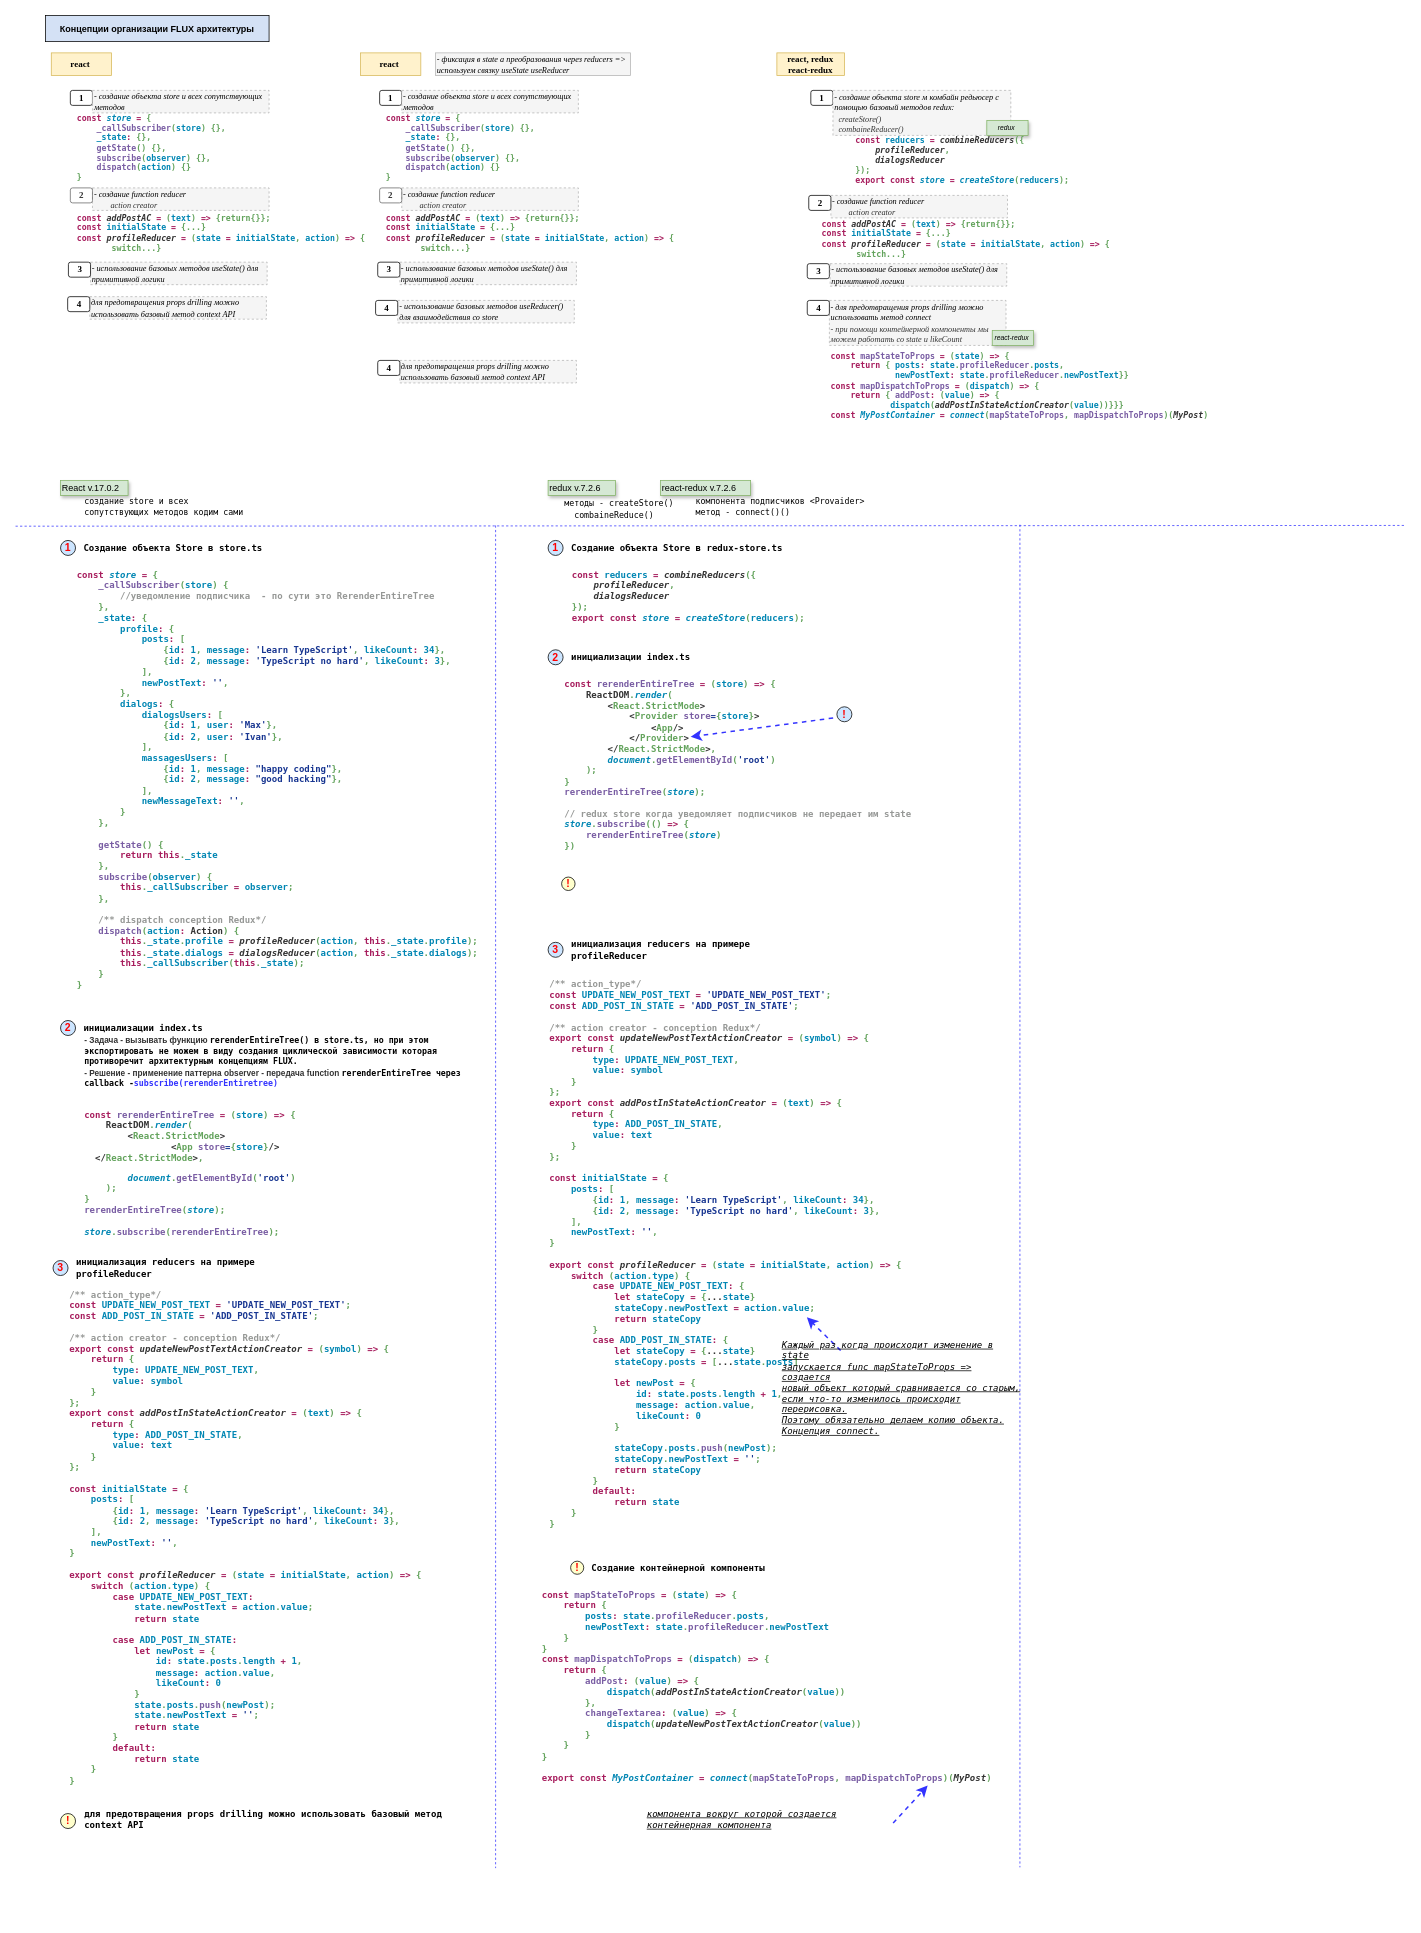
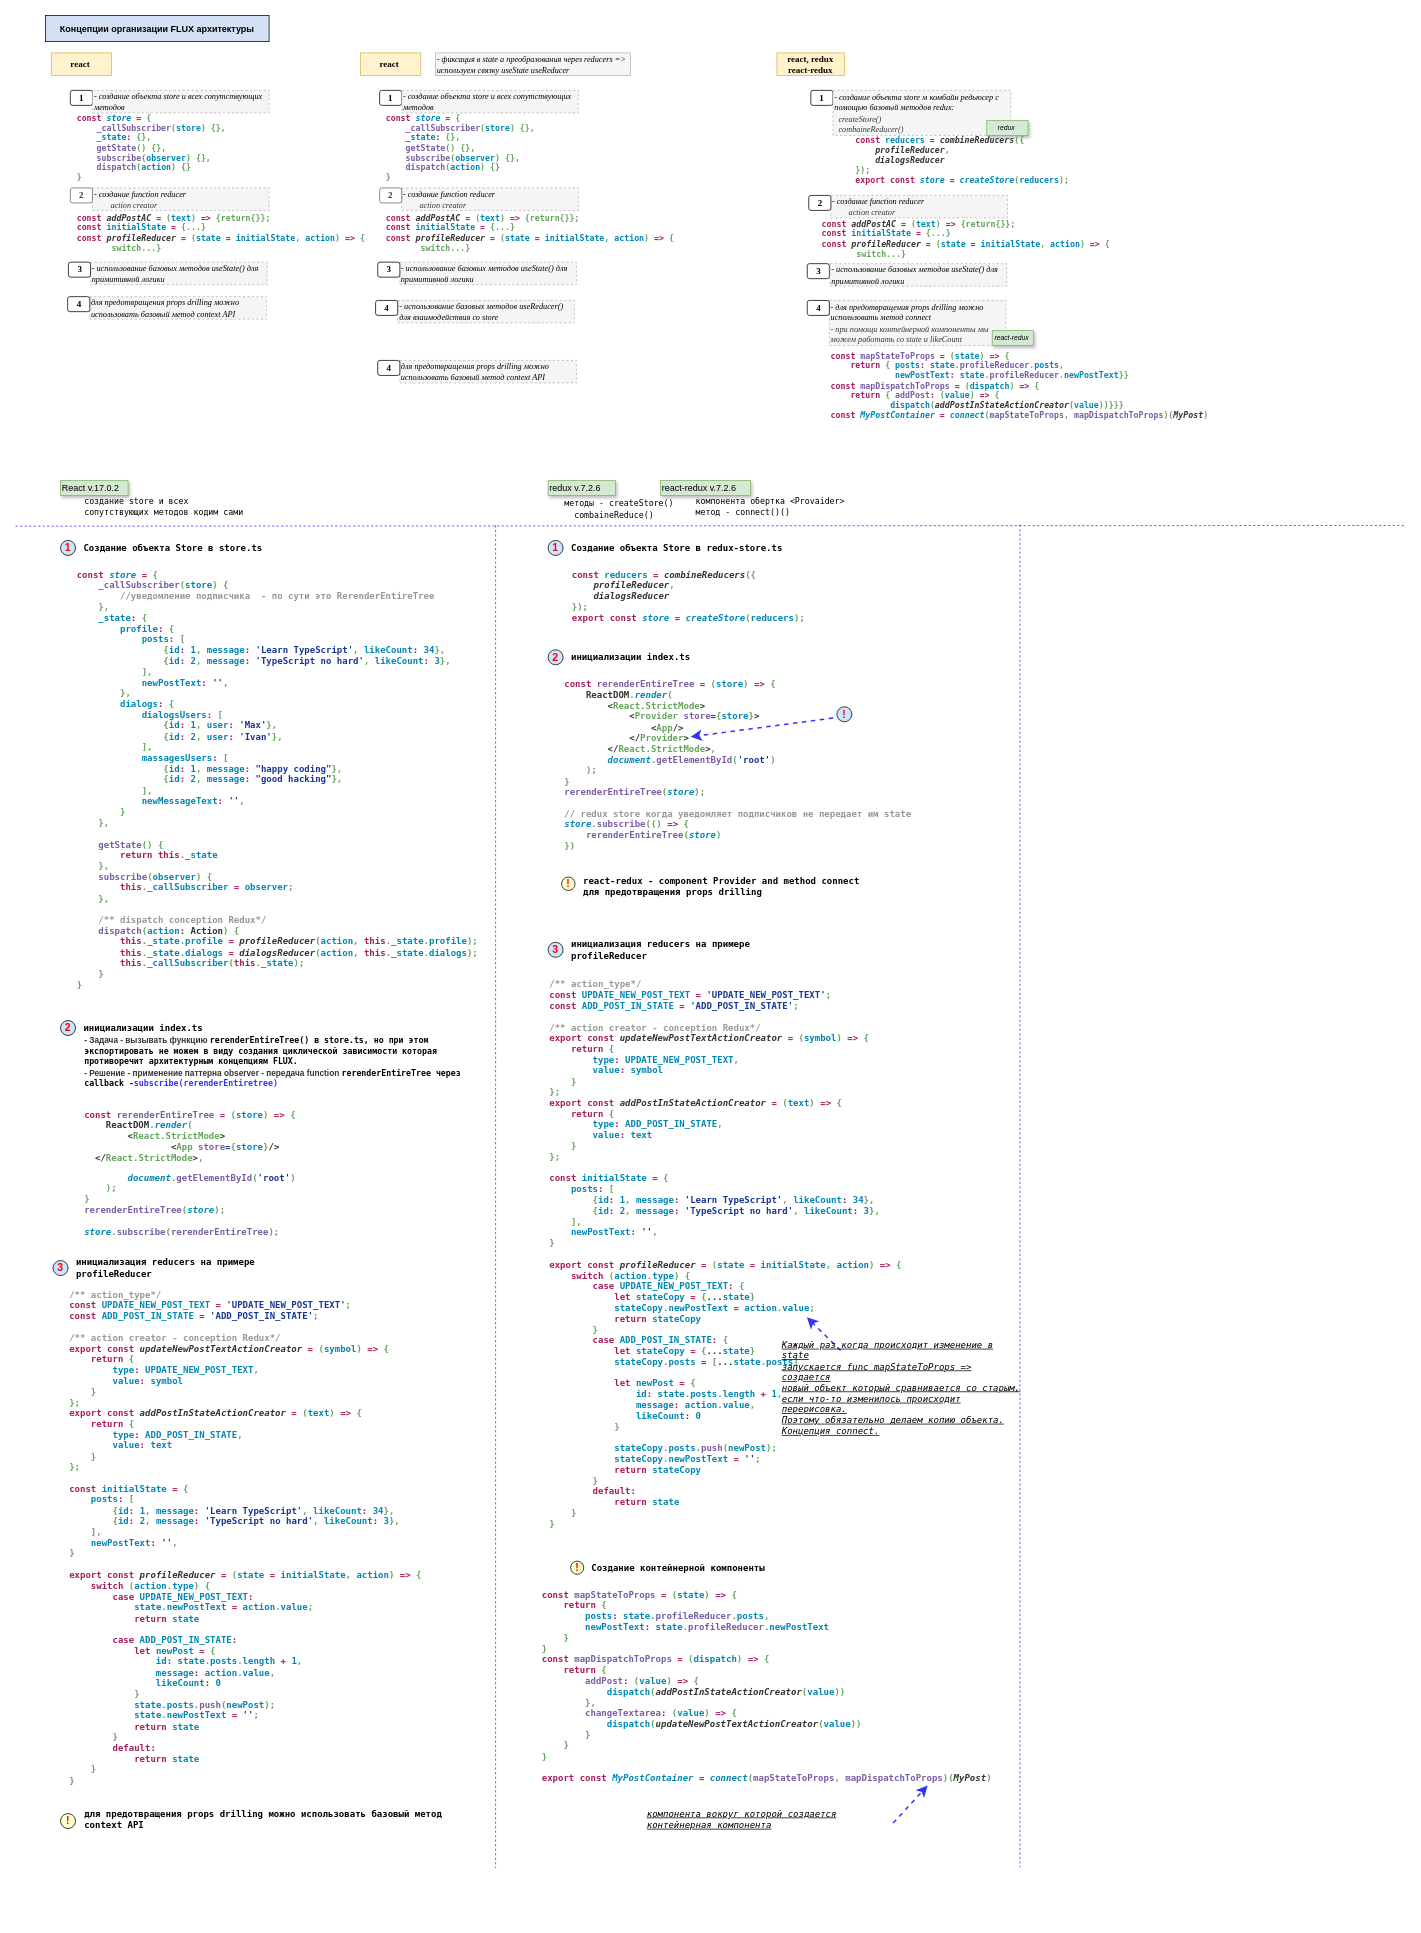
(778, 507) -> (768, 507)
none -> (760, 886)
